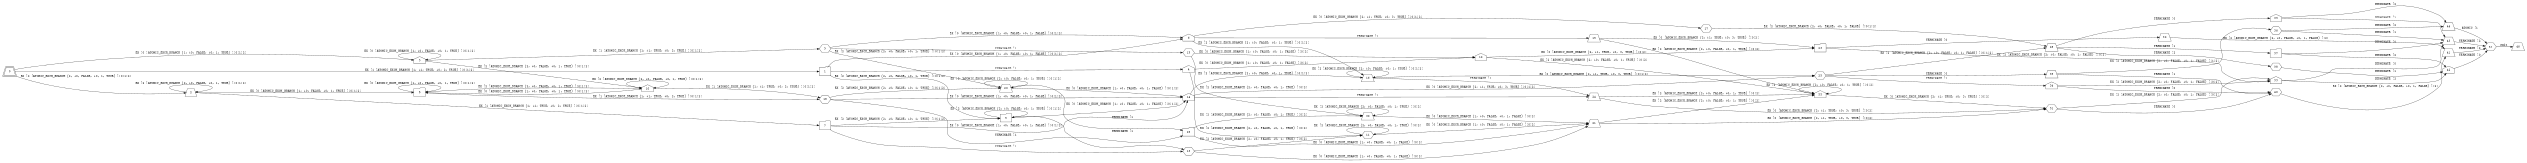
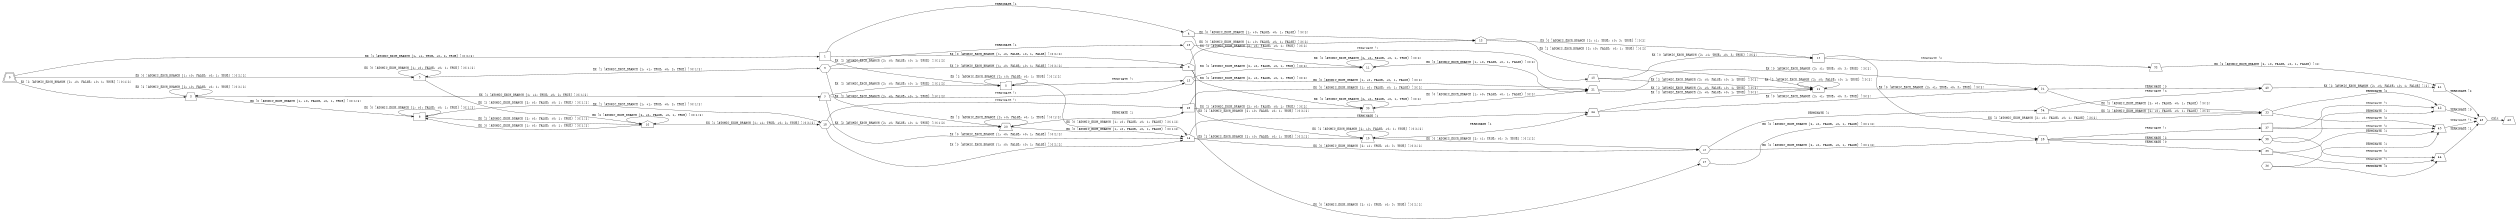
(2470, 28) -> (2461, 129)
(2052, 74) -> none
(825, 126) -> (825, 97)
none -> (2349, 157)
